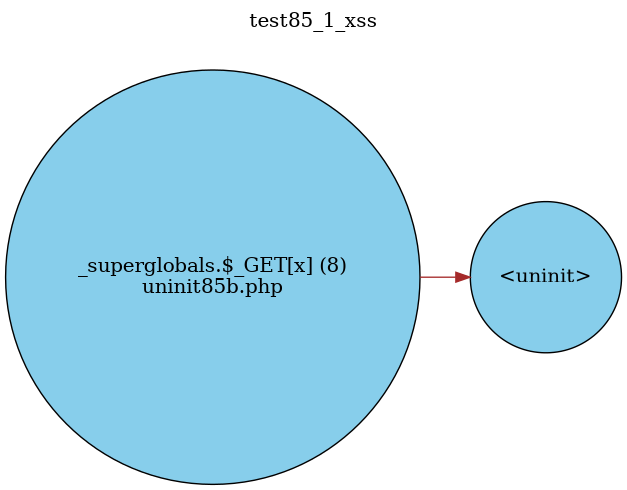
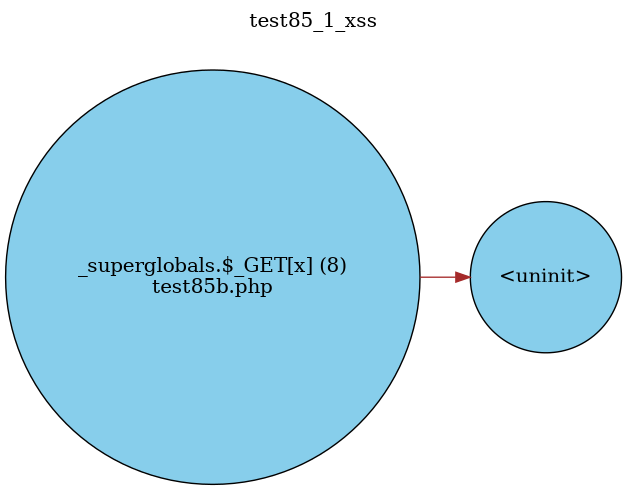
(213, 277) -> (213, 277)
